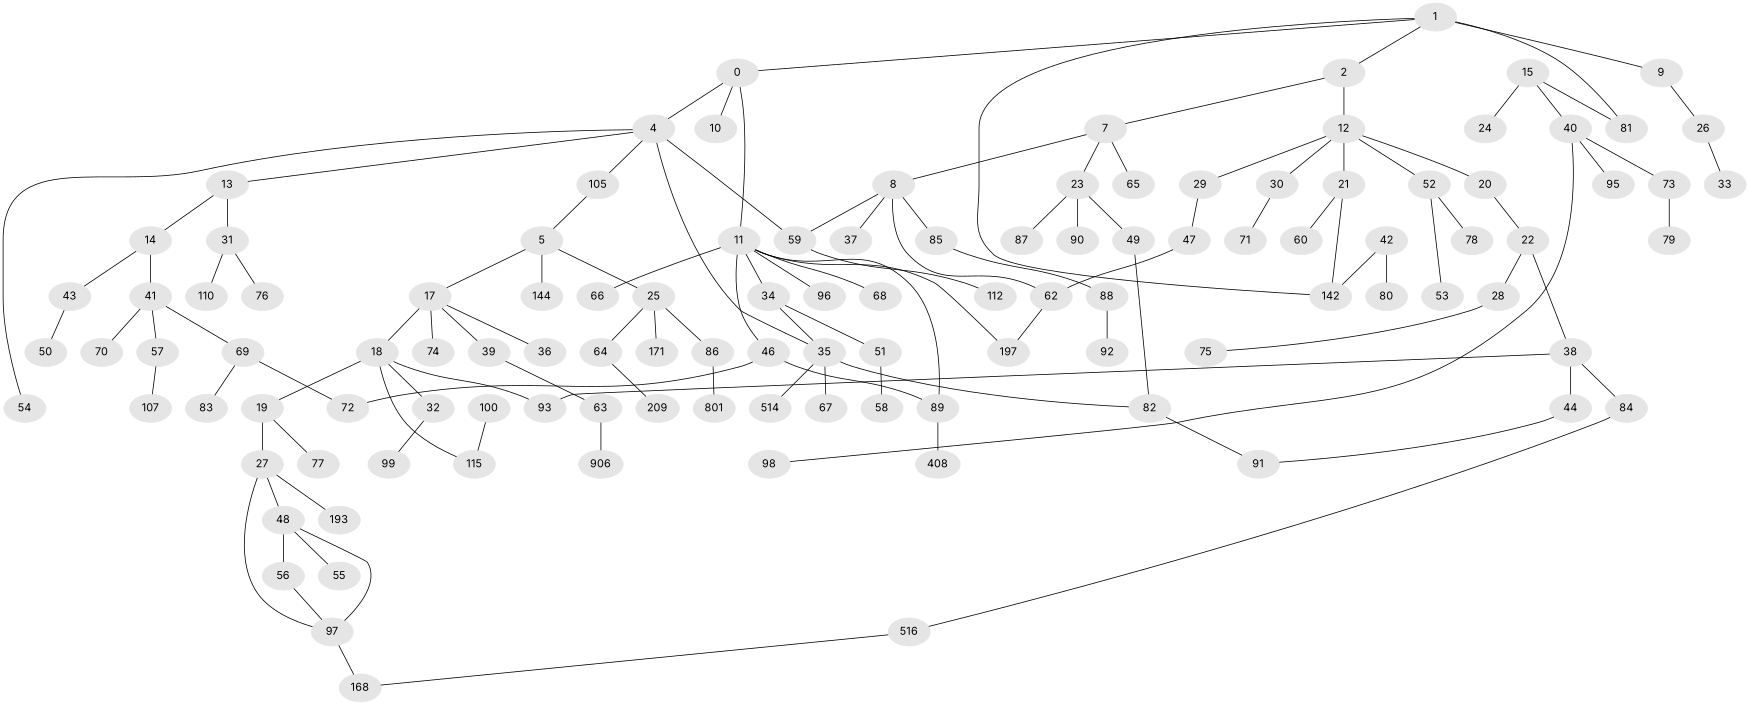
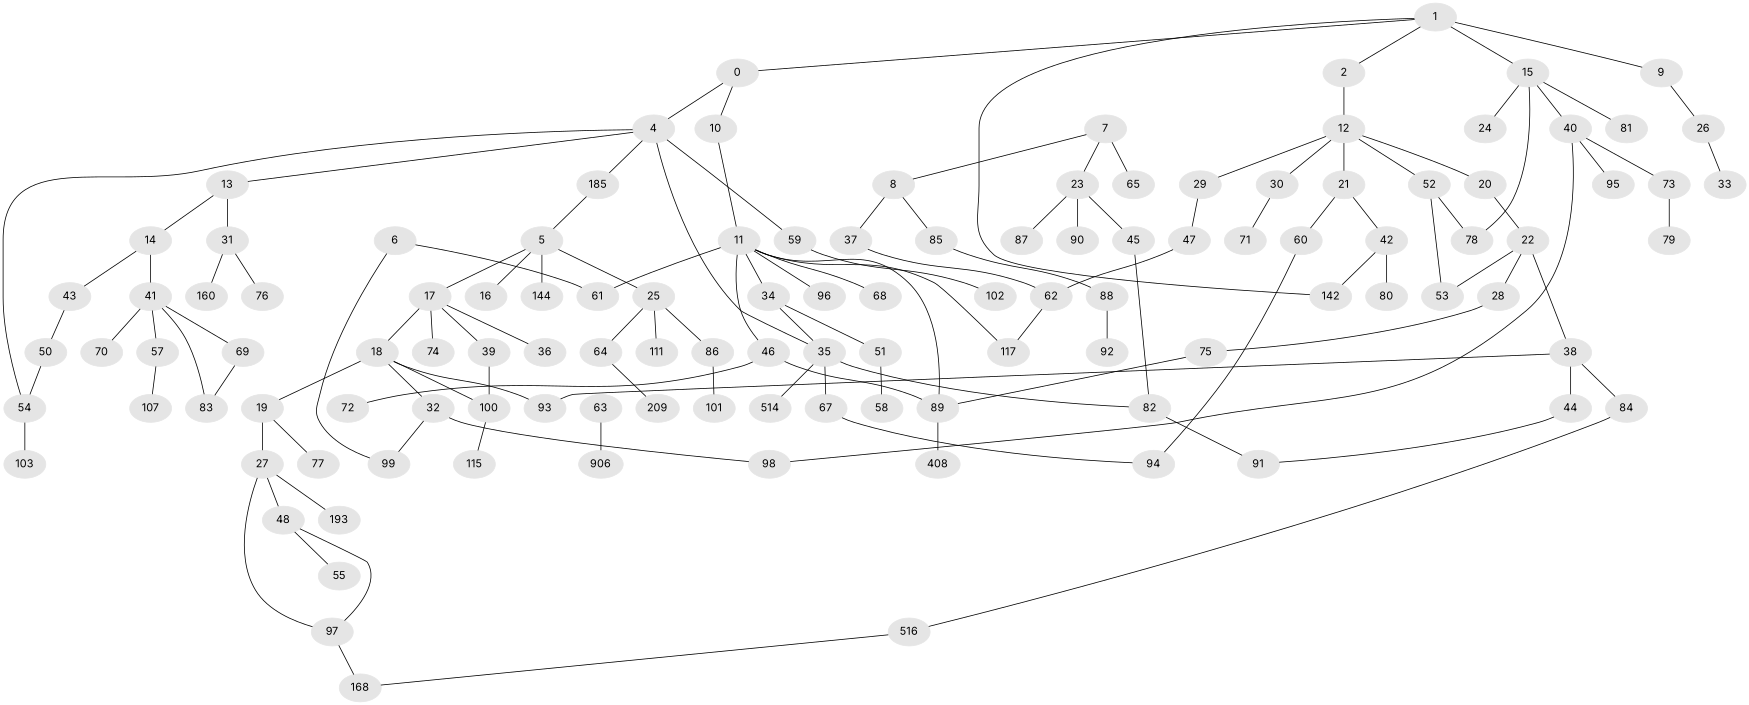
(1546, 53) -> (1482, 45)
(1225, 101) -> none
(745, 157) -> (726, 178)
none -> (1524, 165)
(598, 185) -> (598, 185)
(844, 213) -> none
none -> (395, 241)
(1134, 241) -> (1134, 241)
(1337, 241) -> (1365, 213)
(927, 268) -> (952, 268)
none -> (1485, 269)
(207, 297) -> (207, 297)
none -> (486, 297)
(598, 297) -> (598, 297)
(995, 297) -> (995, 297)
none -> (190, 348)
(657, 352) -> (657, 352)
(1009, 352) -> (1009, 352)
none -> (35, 380)
(295, 380) -> none
(545, 380) -> (489, 381)
none -> (1072, 380)
(714, 408) -> (714, 408)
(405, 423) -> (433, 380)
none -> (590, 444)
none -> (25, 464)
none -> (1154, 464)
(283, 576) -> none
